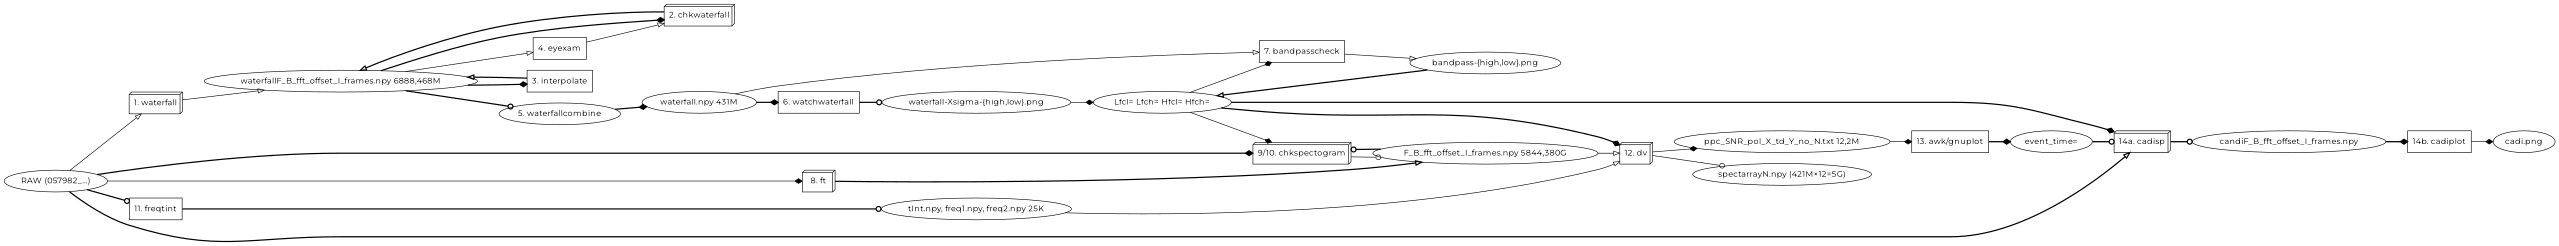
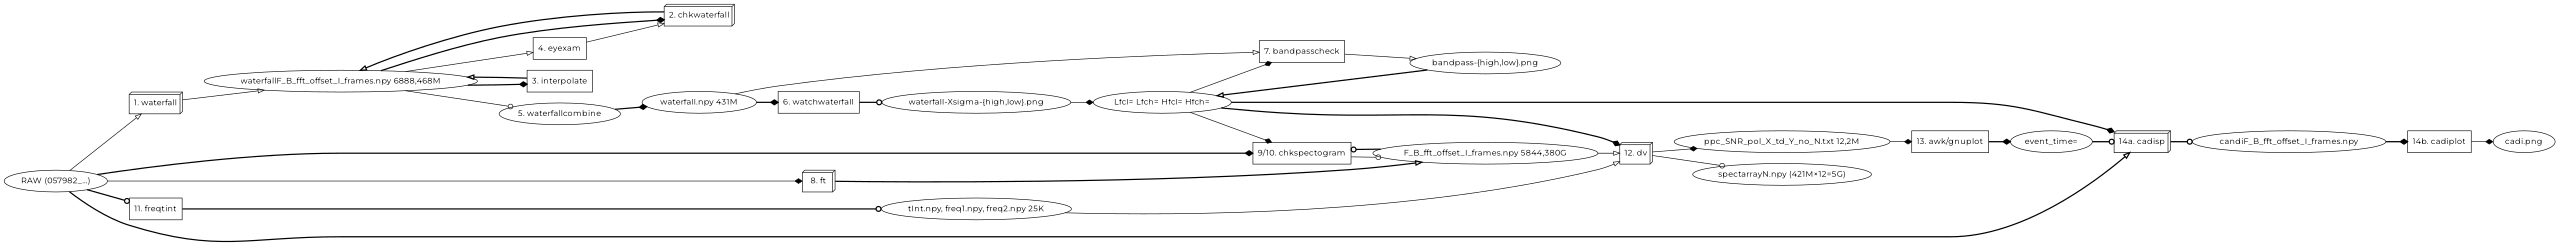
(457, 98) -> (457, 98)
(1302, 153) -> (1302, 153)
